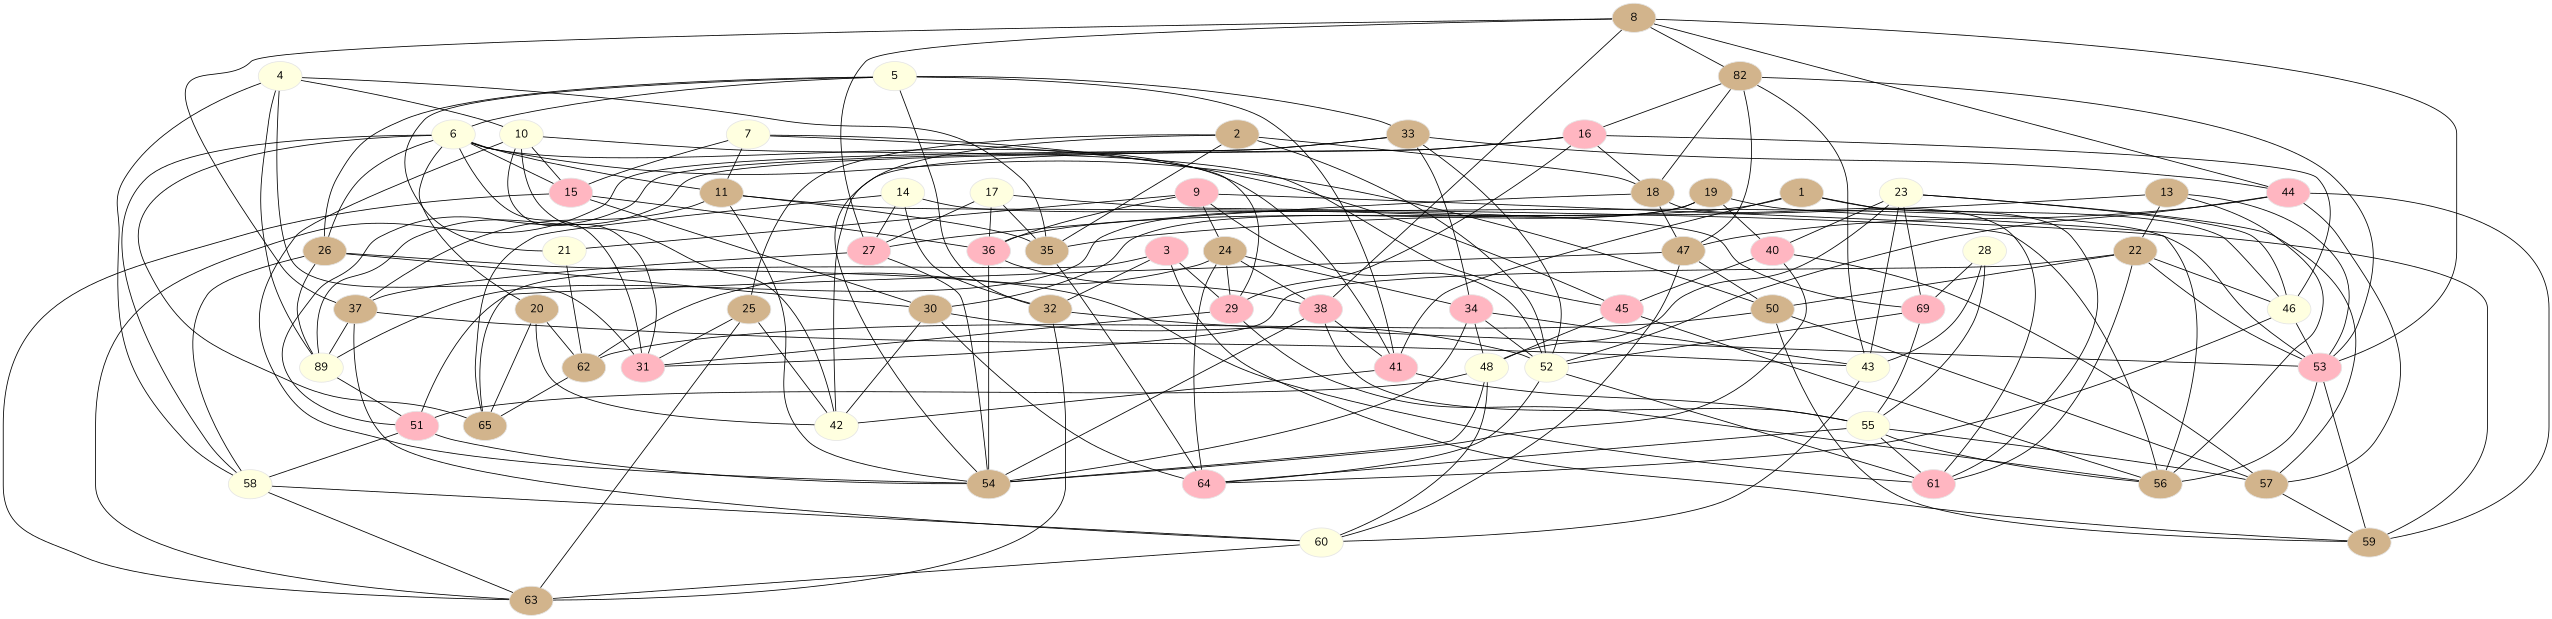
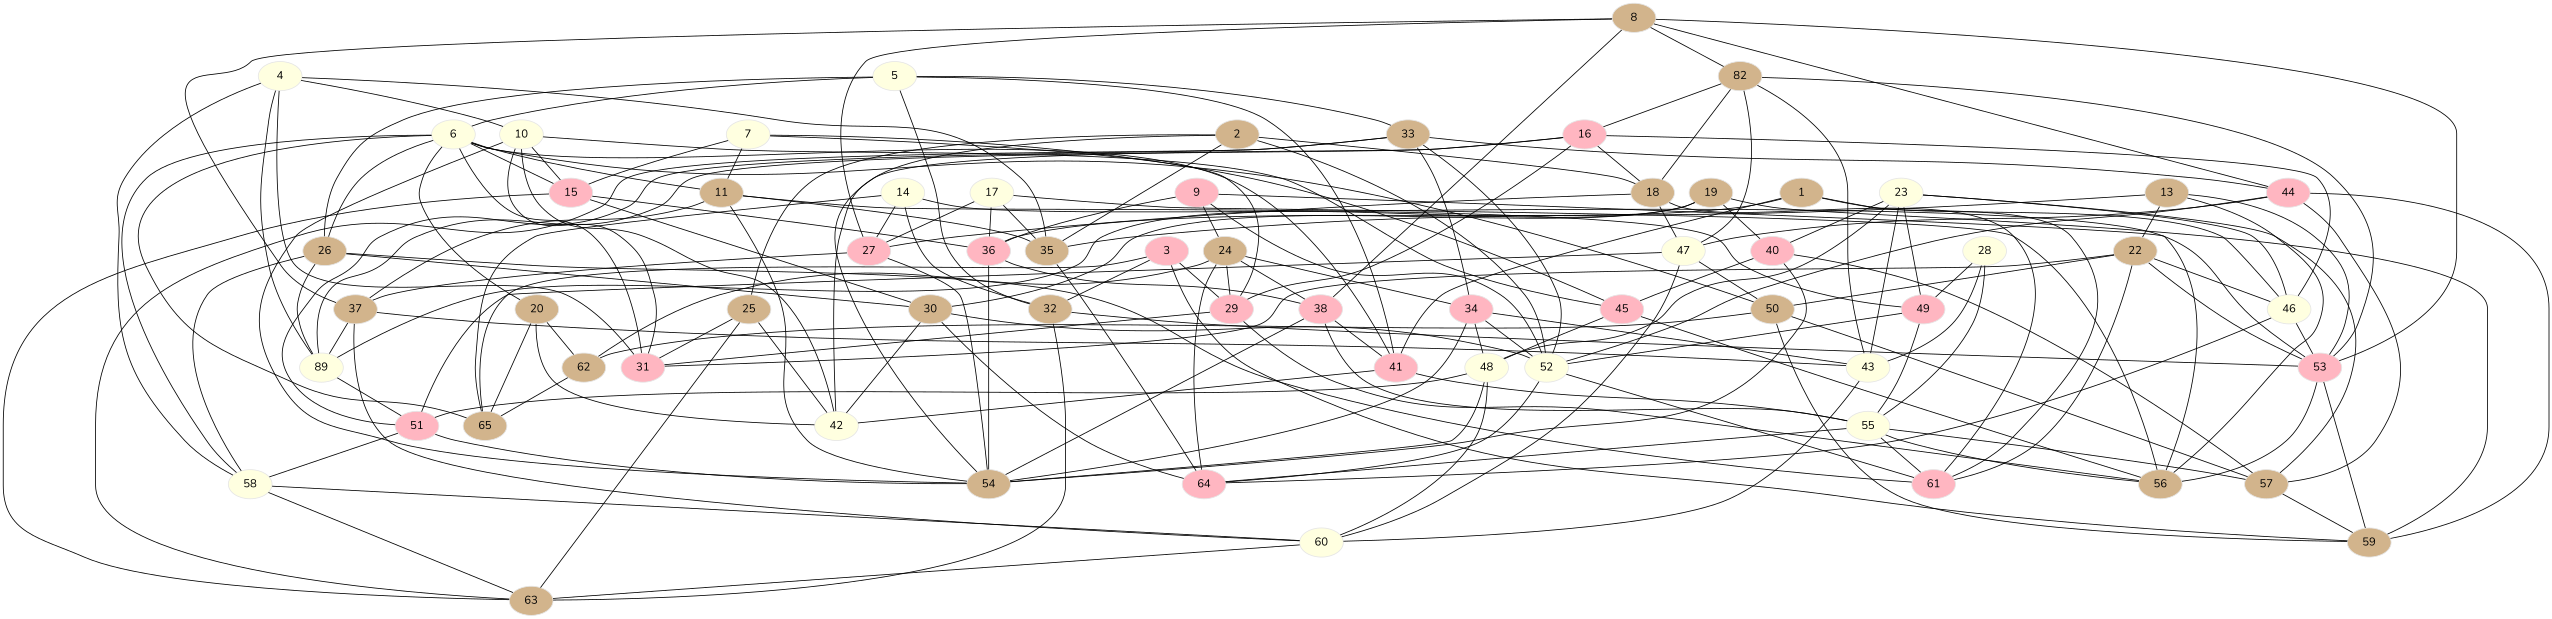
(564, 251) -> none
(1683, 251) -> (1683, 251)
(1923, 309) -> (1923, 309)
